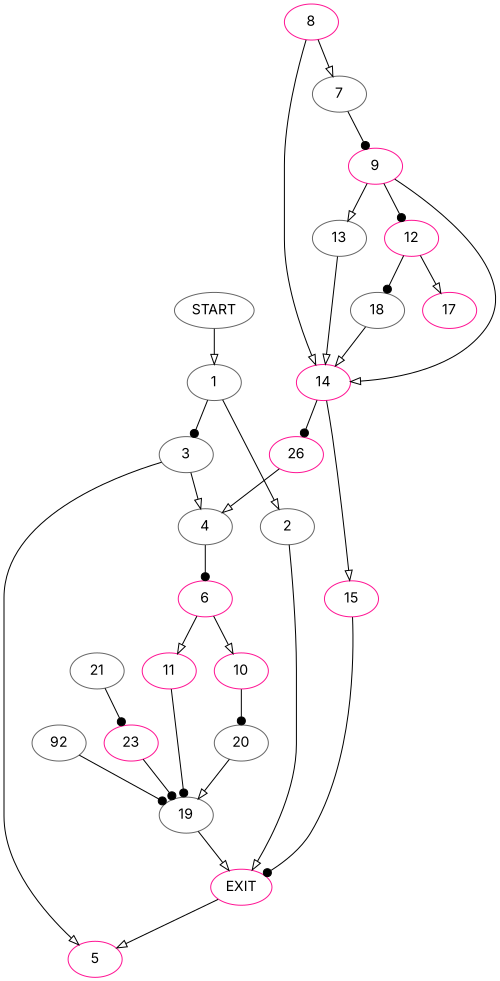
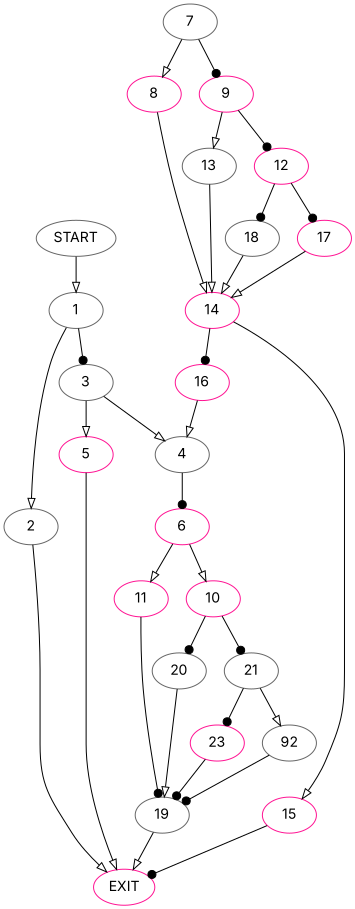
(324, 53) -> (175, 54)
(428, 270) -> (301, 199)
(495, 304) -> (273, 272)
(296, 455) -> (202, 383)
none -> (230, 631)
none -> (268, 702)
(172, 921) -> (86, 668)
